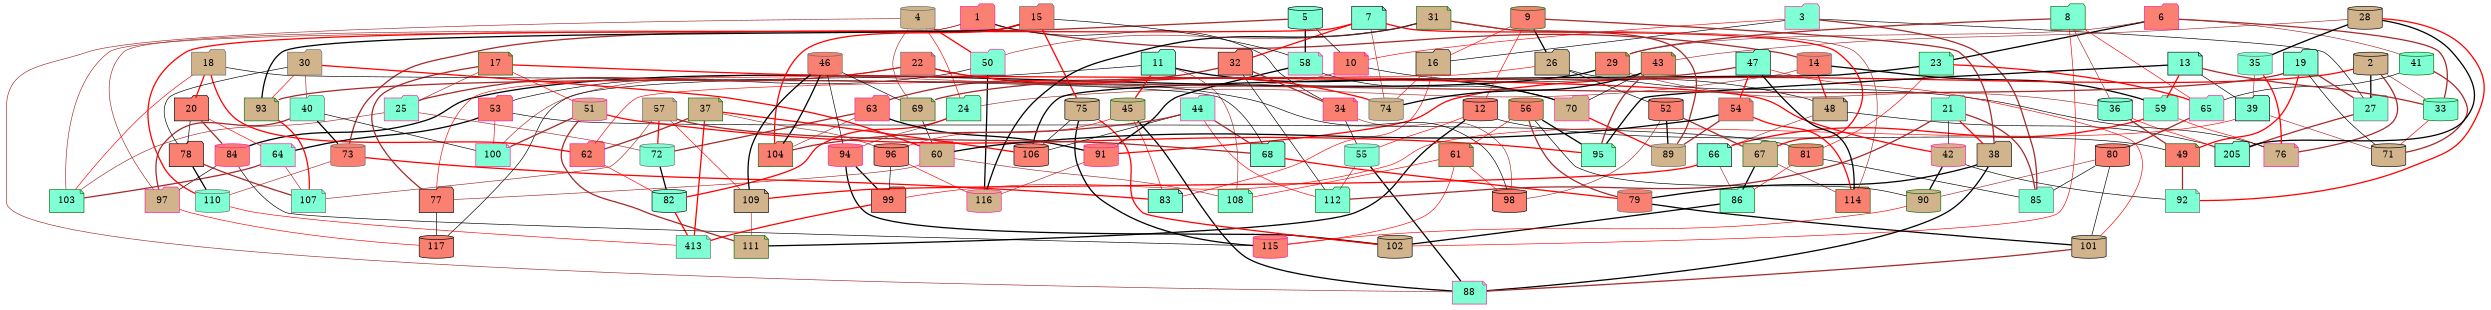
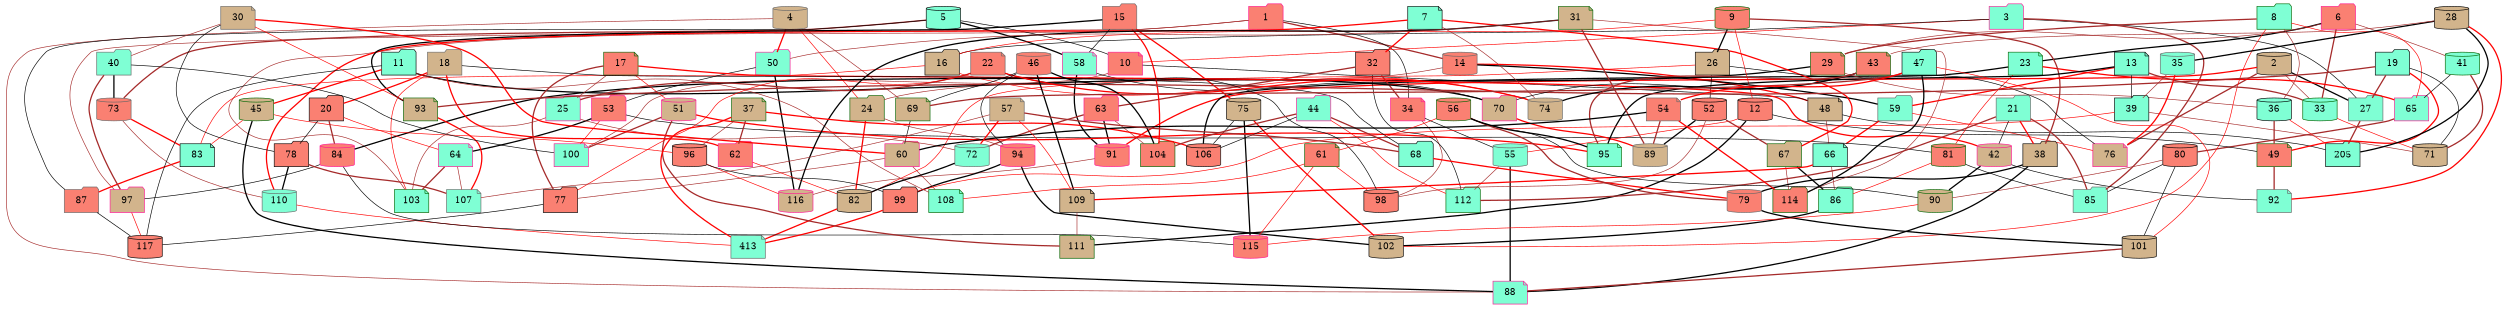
(305, 64) -> (238, 18)
(1055, 80) -> (1458, 76)
(964, 109) -> (867, 109)
none -> (81, 201)
(669, 201) -> (854, 201)
